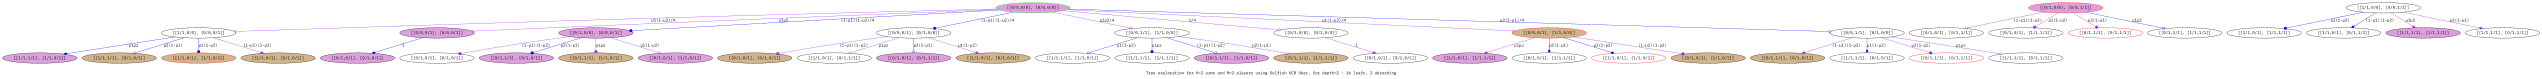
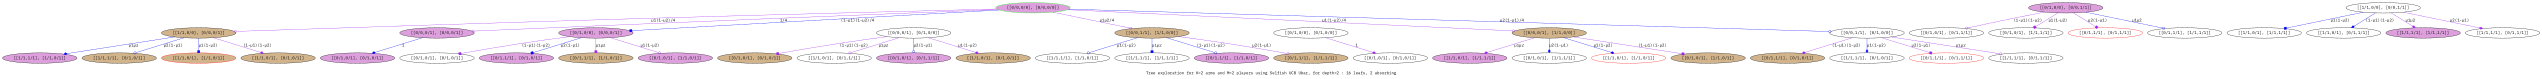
(2066, 8) -> (2066, 8)
(784, 20) -> (784, 20)
(975, 20) -> none
(1171, 20) -> none
(199, 33) -> (199, 33)
(1152, 33) -> (1152, 33)
(1549, 33) -> (1549, 33)
